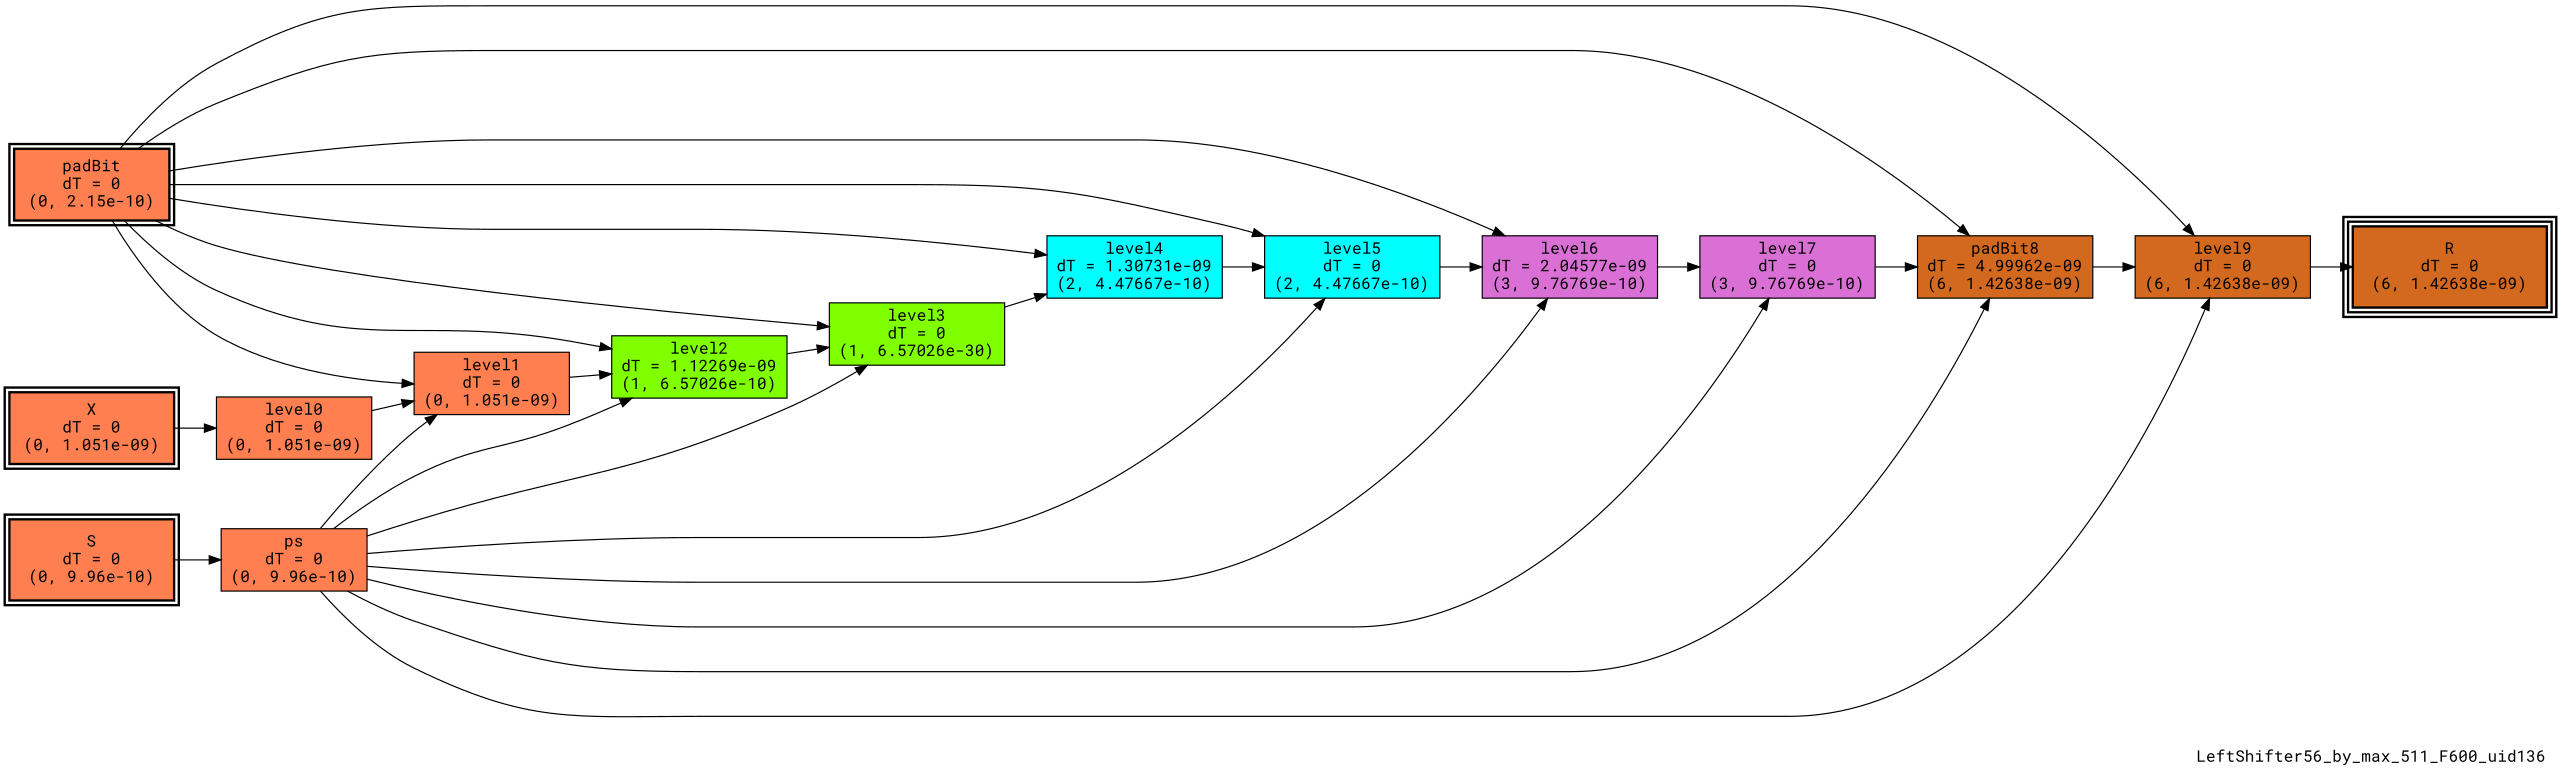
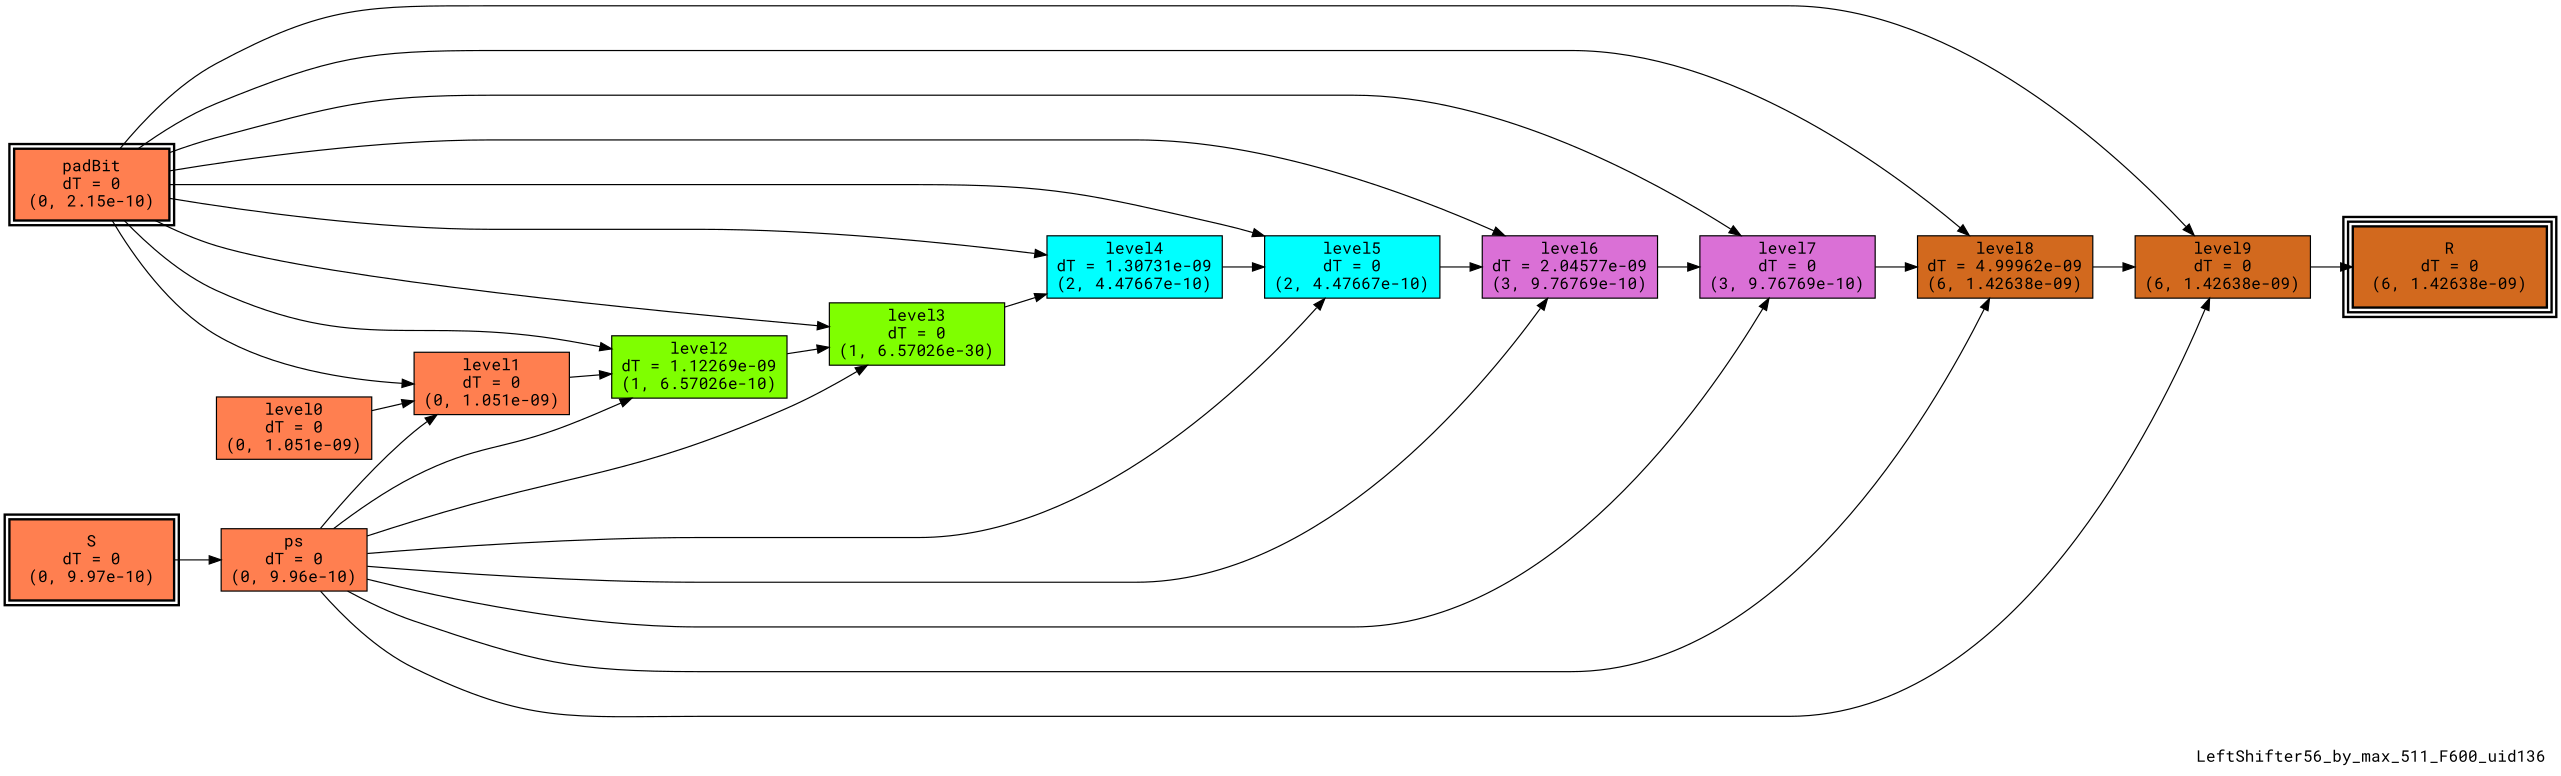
none -> (961, 95)
(2005, 267) -> (2005, 267)
(92, 428) -> none
(92, 560) -> (92, 560)
